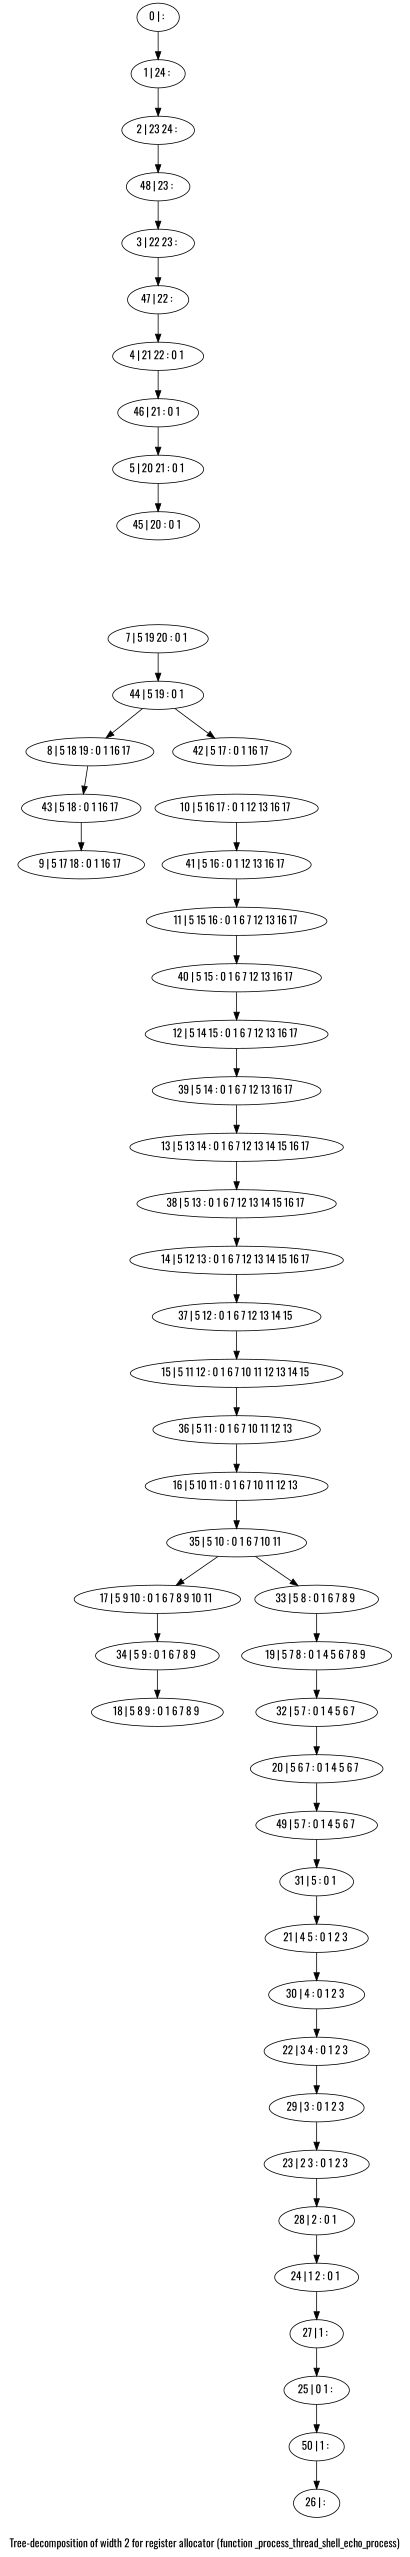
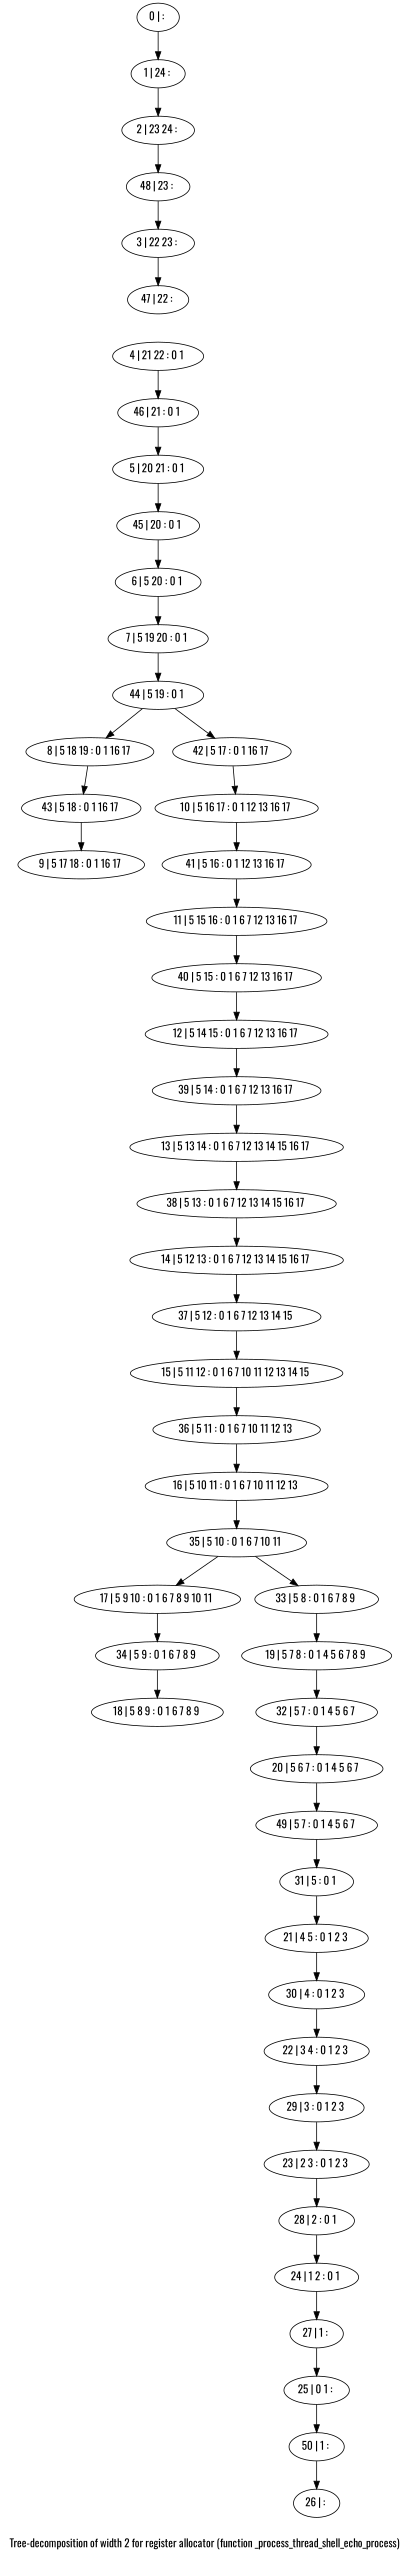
(158, 324) -> none
none -> (158, 582)
none -> (234, 776)
